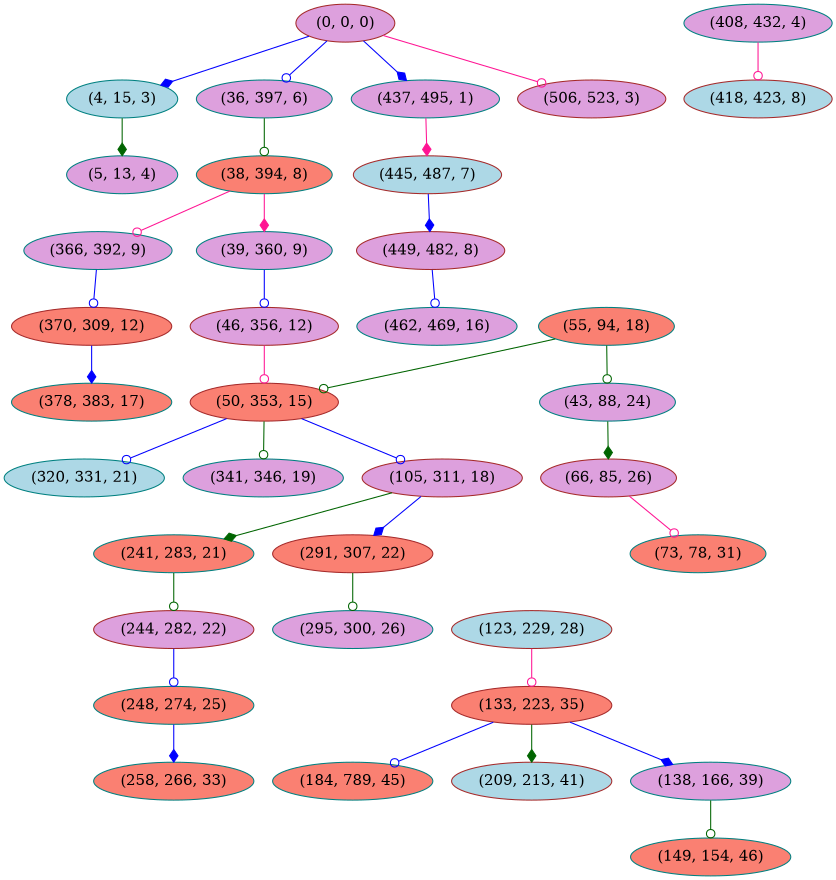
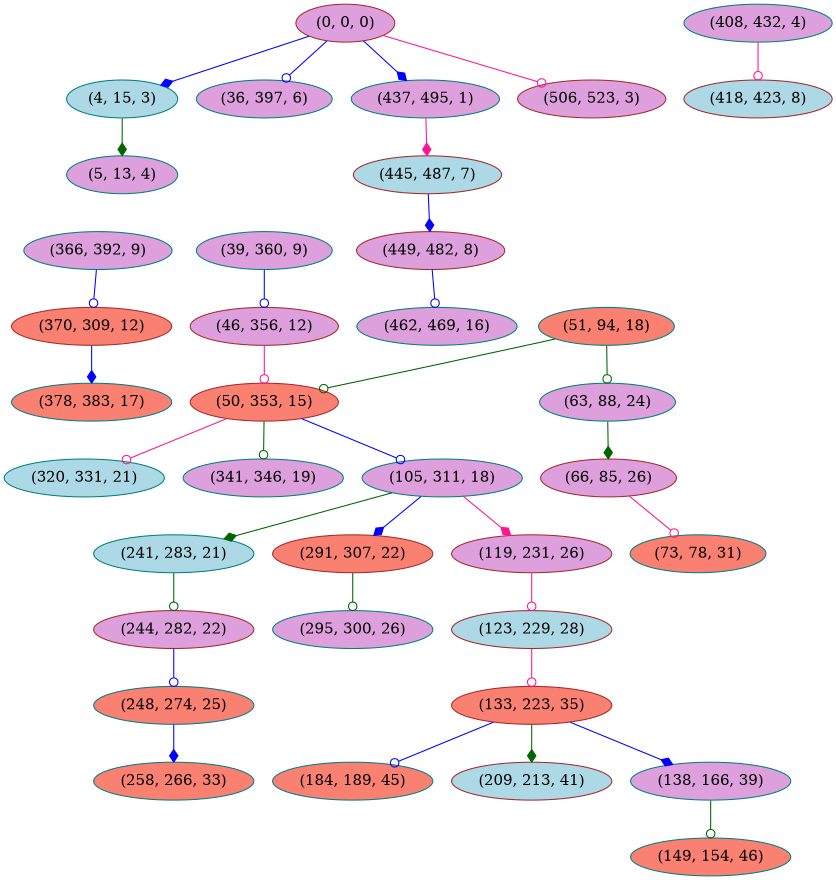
(264, 175) -> none
(606, 326) -> (606, 326)
(607, 402) -> (607, 402)
(179, 438) -> (179, 438)
(442, 478) -> (442, 478)
(174, 554) -> (174, 554)
none -> (532, 554)
(353, 781) -> (353, 781)
